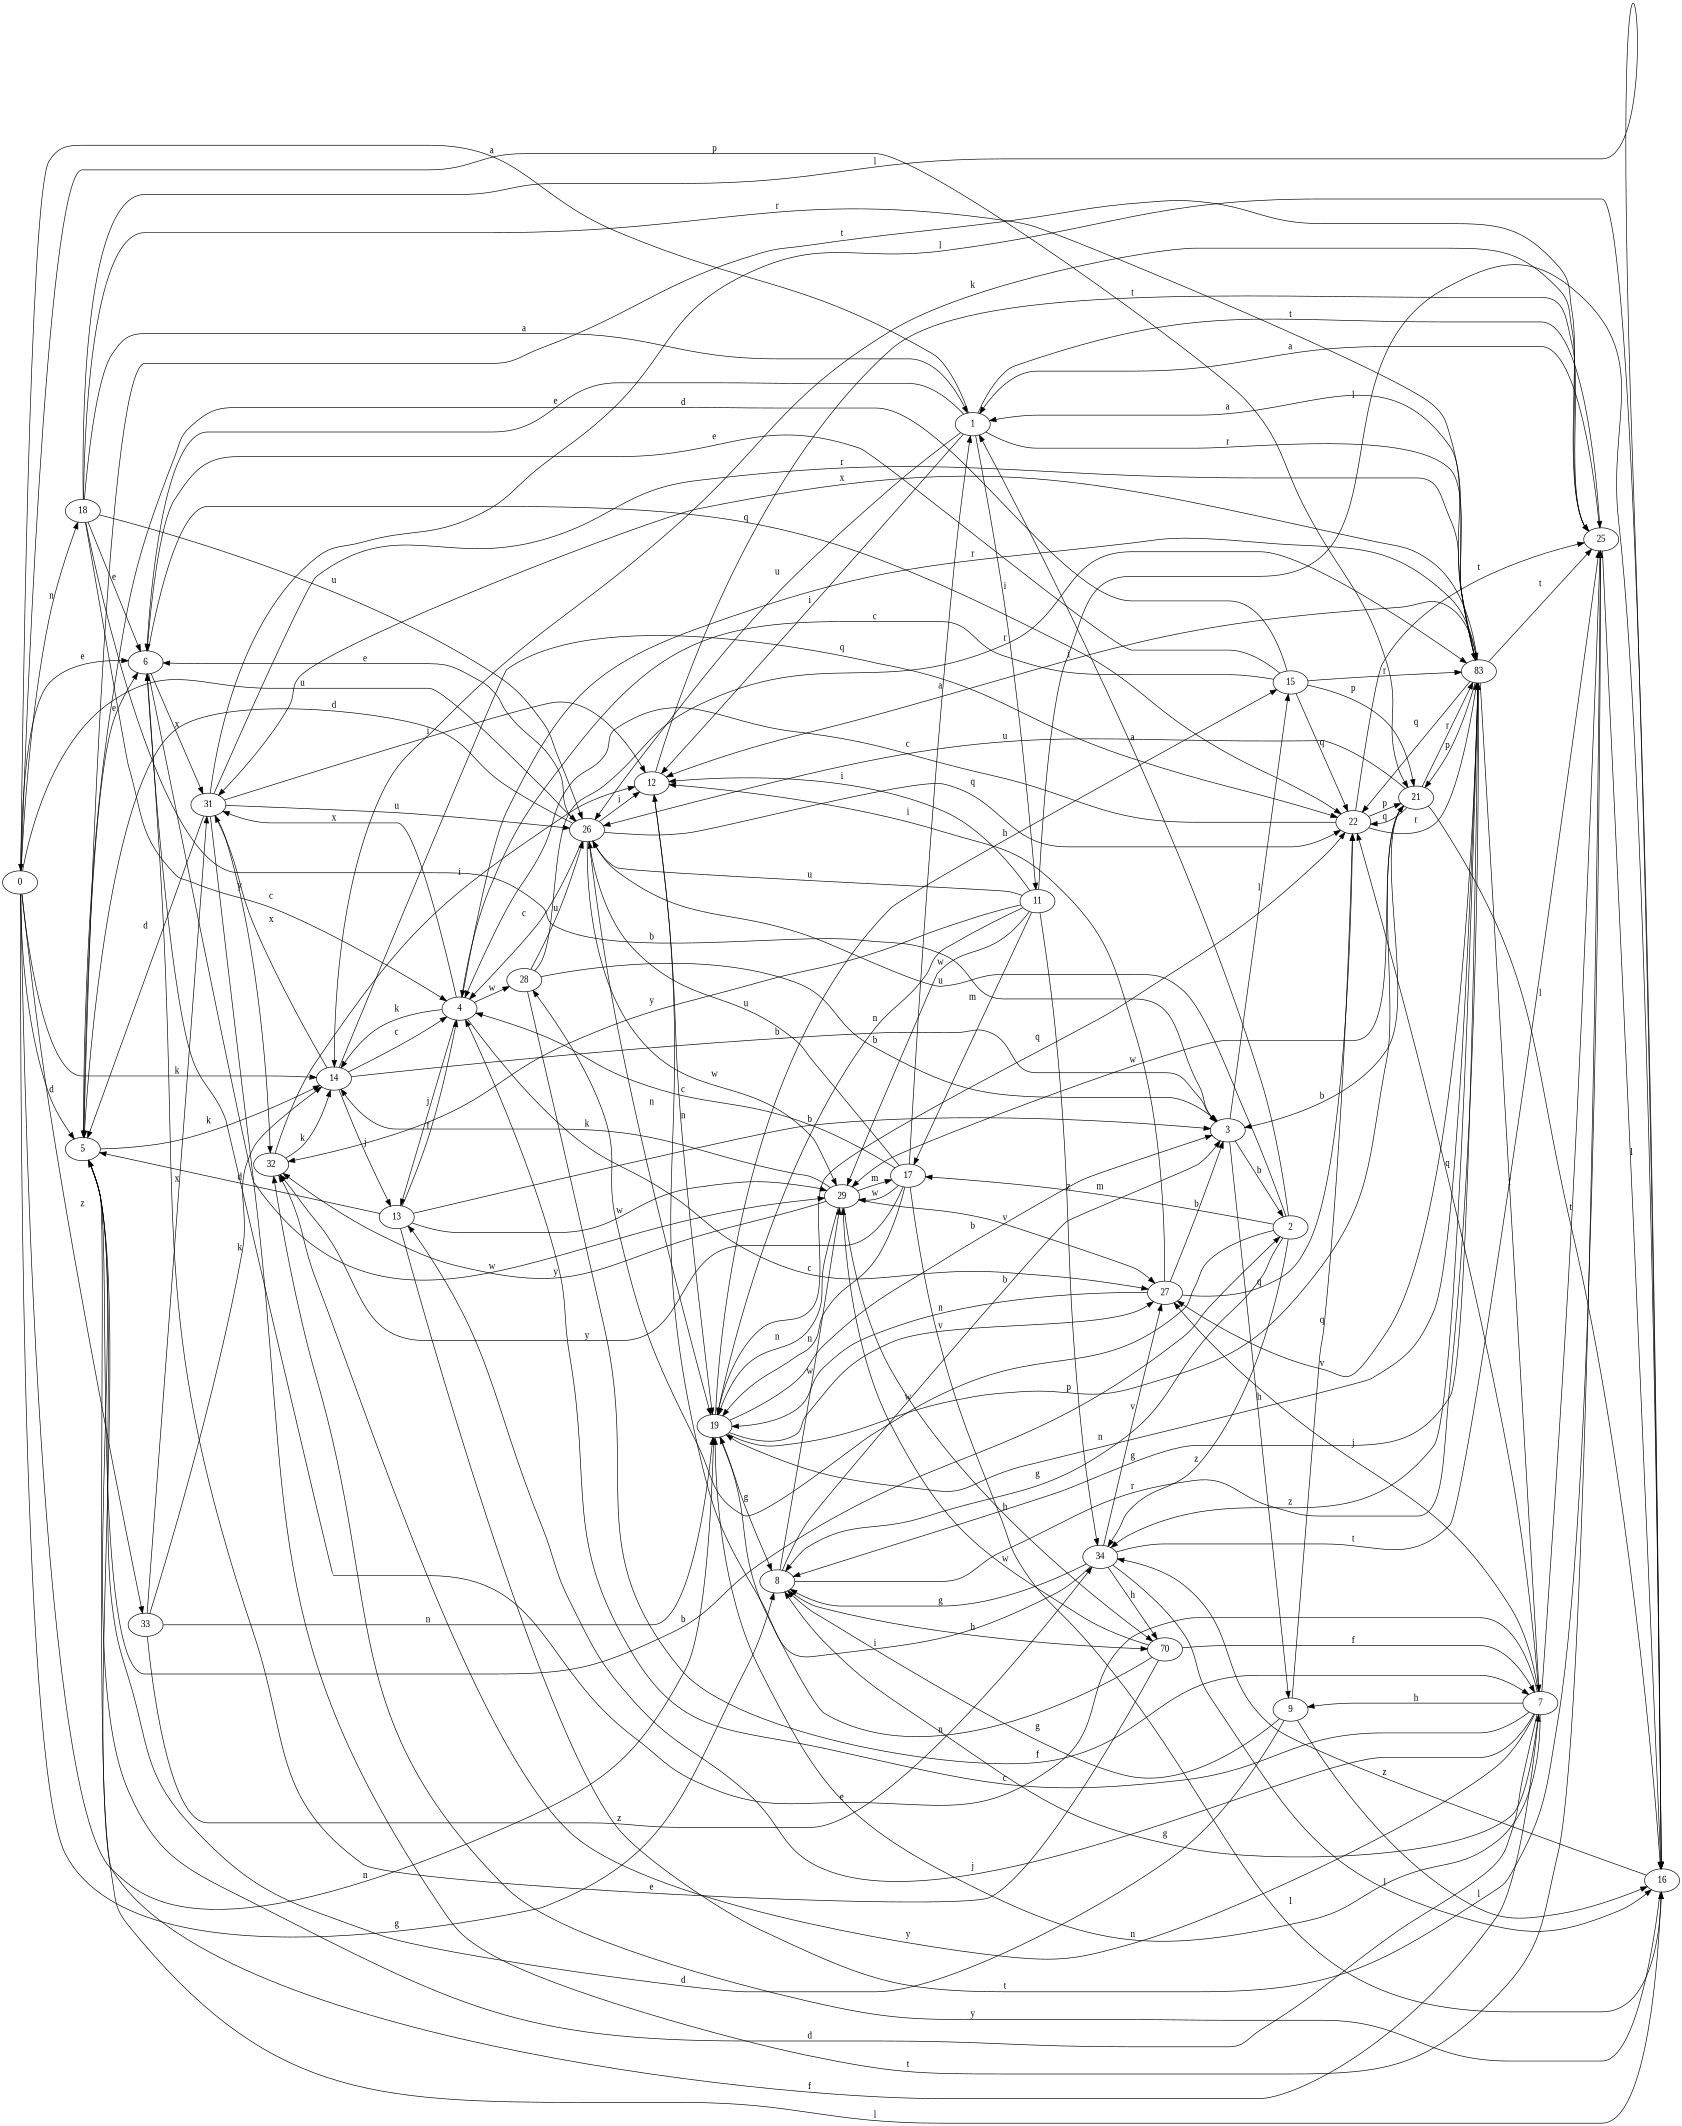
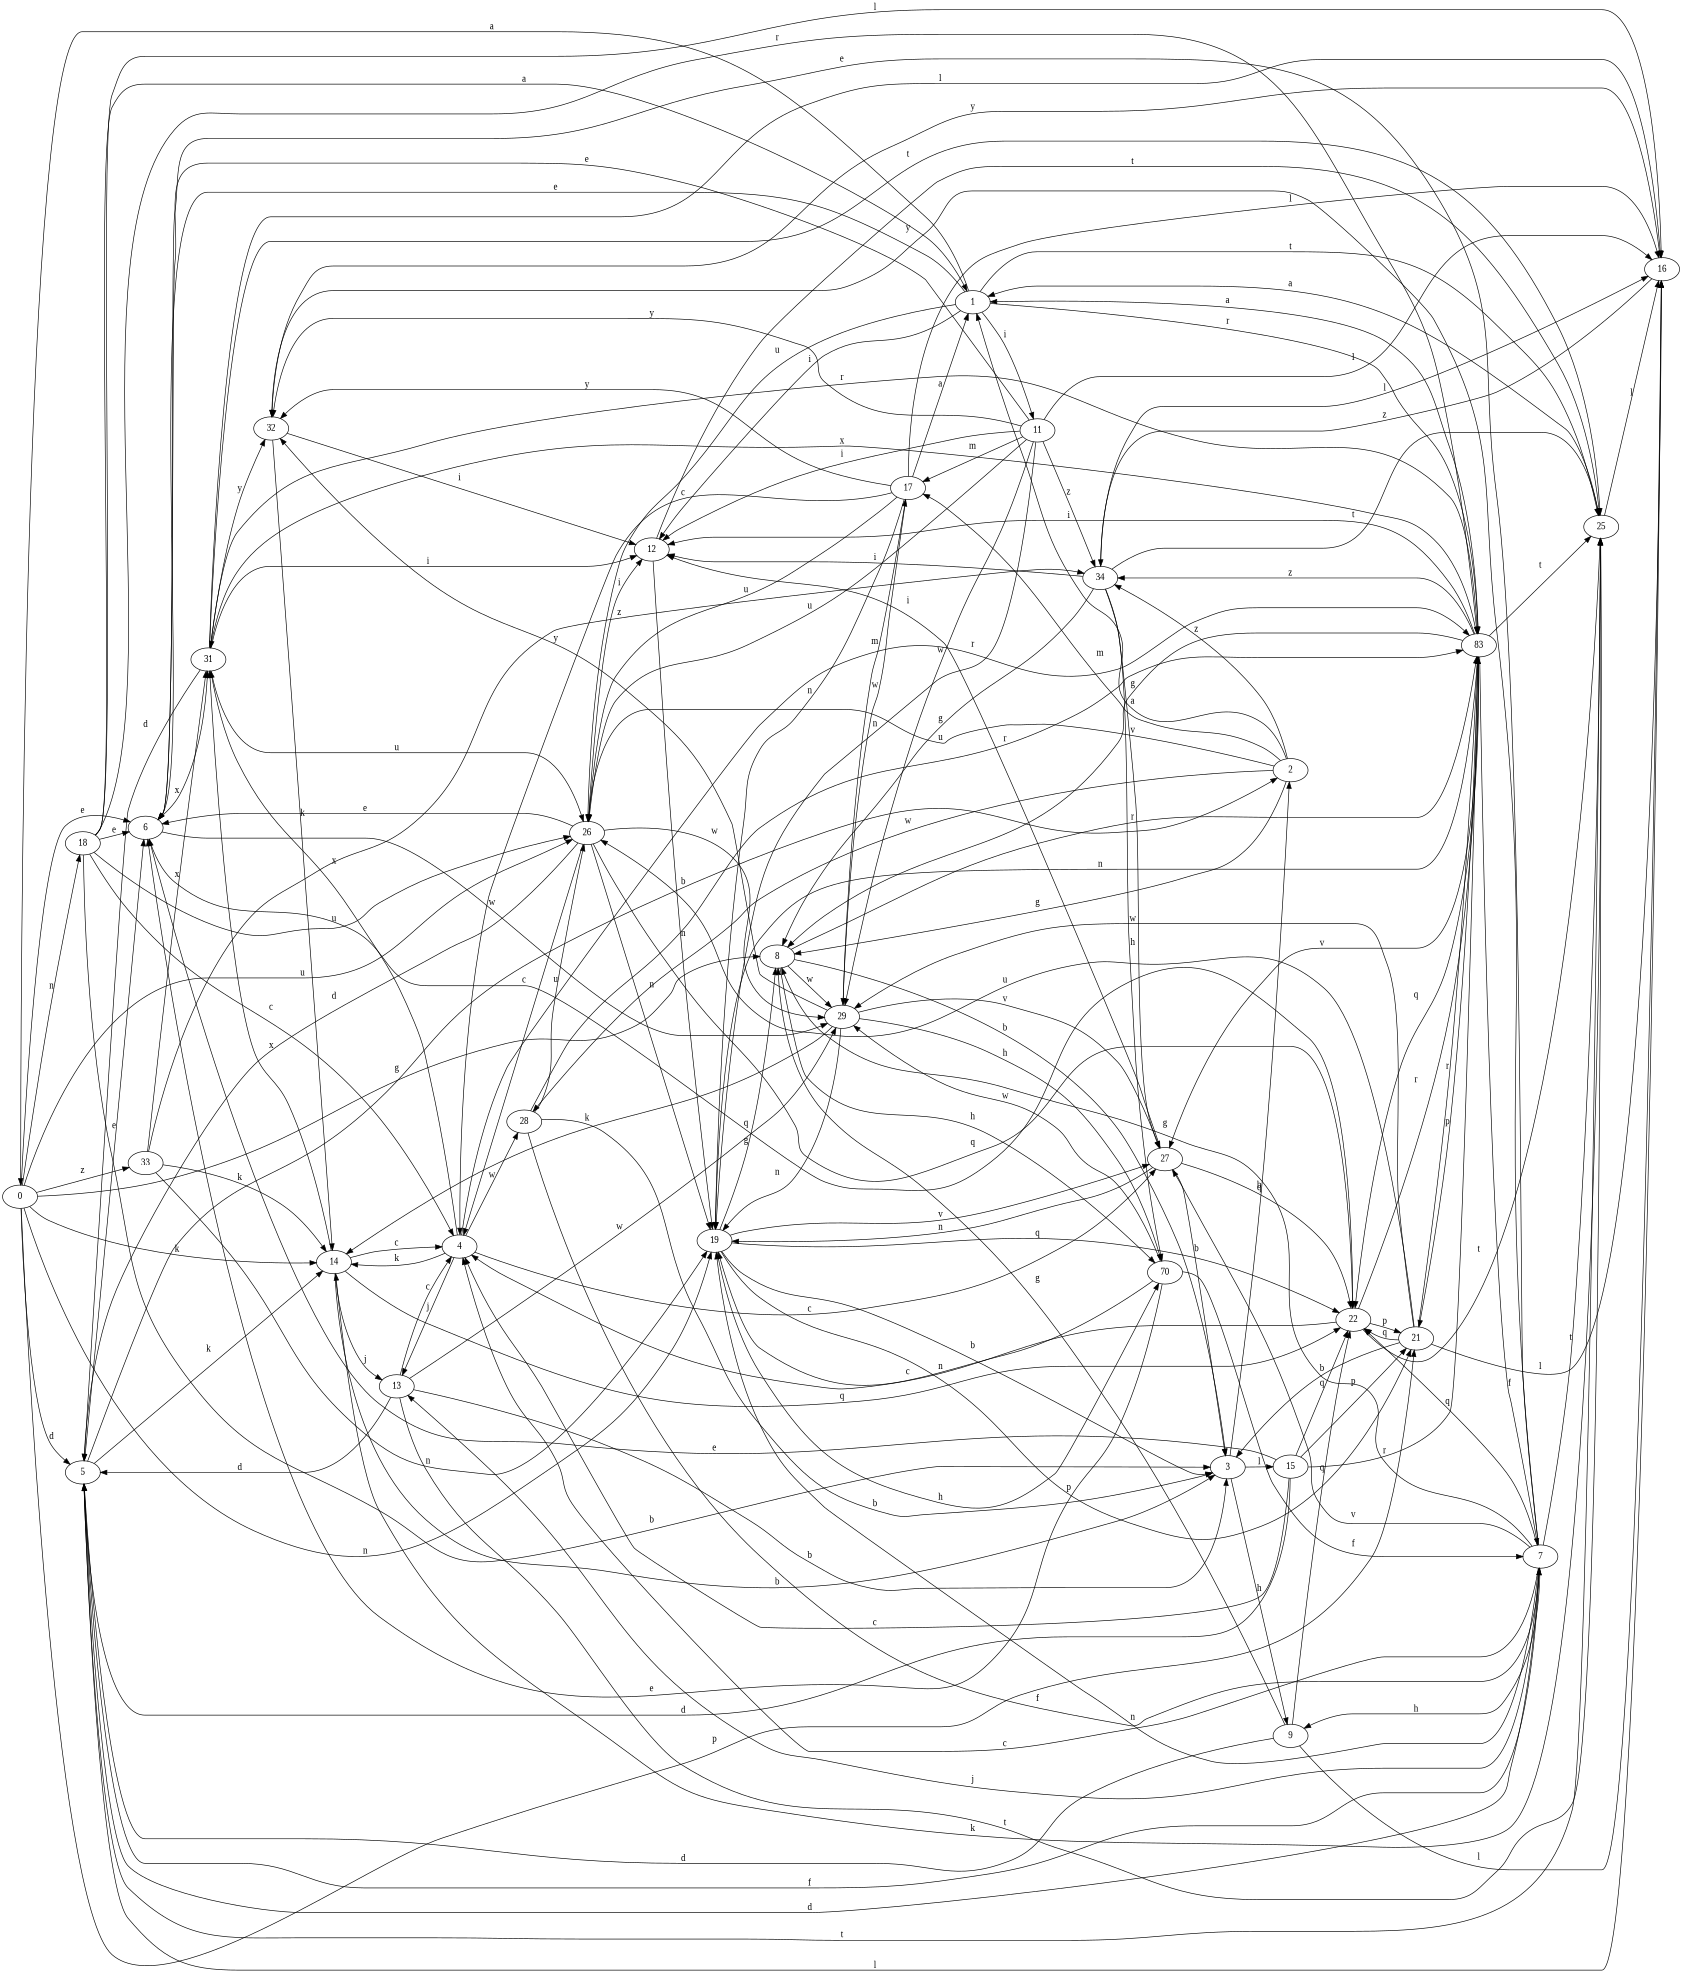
none -> (329, 163)
(856, 951) -> (928, 1500)
(428, 1126) -> (428, 1287)
(1353, 1443) -> (1353, 1515)
